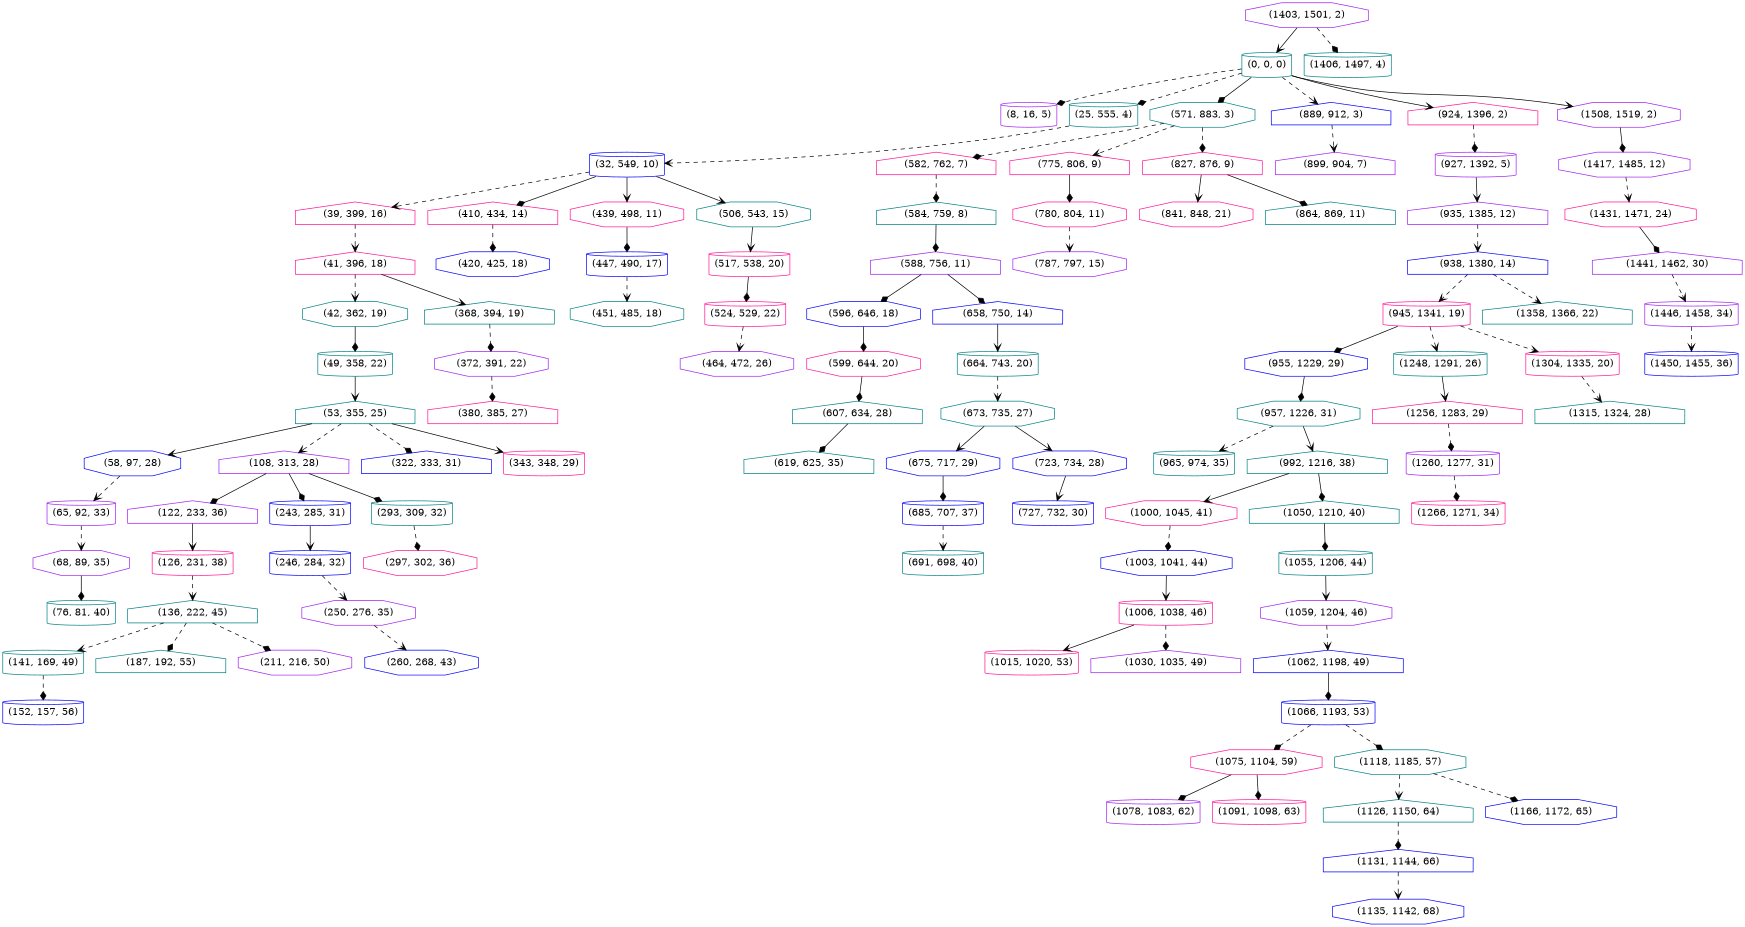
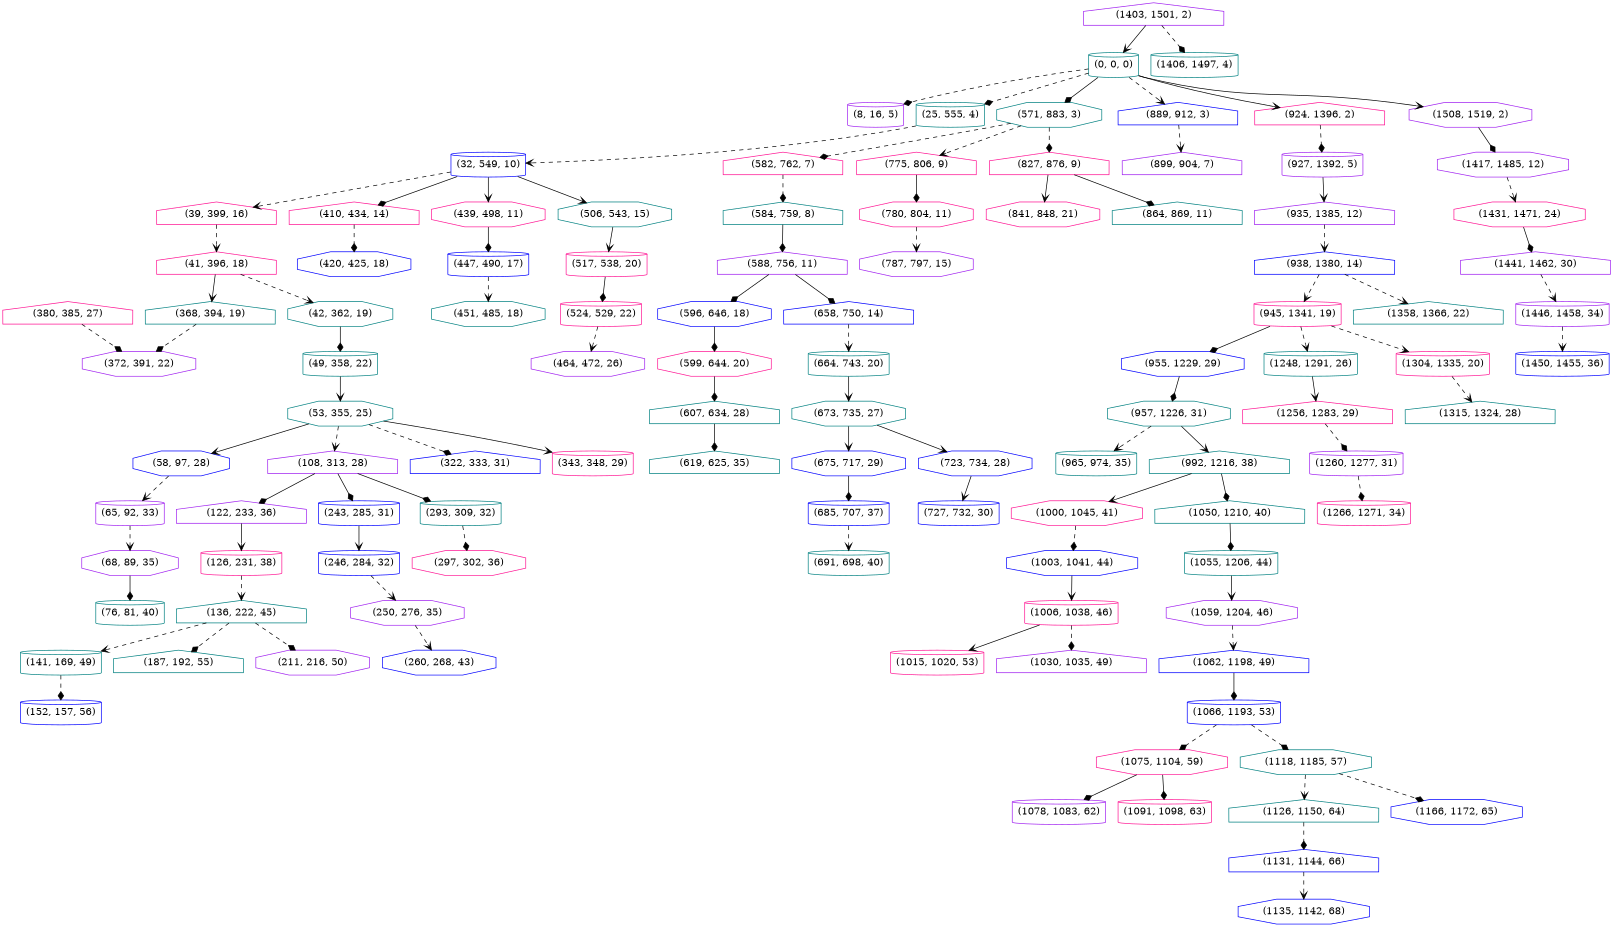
(1307, 15) -> (1154, 15)
(998, 334) -> (849, 334)
(492, 385) -> (98, 335)
(998, 385) -> (849, 385)
(355, 414) -> (340, 414)
